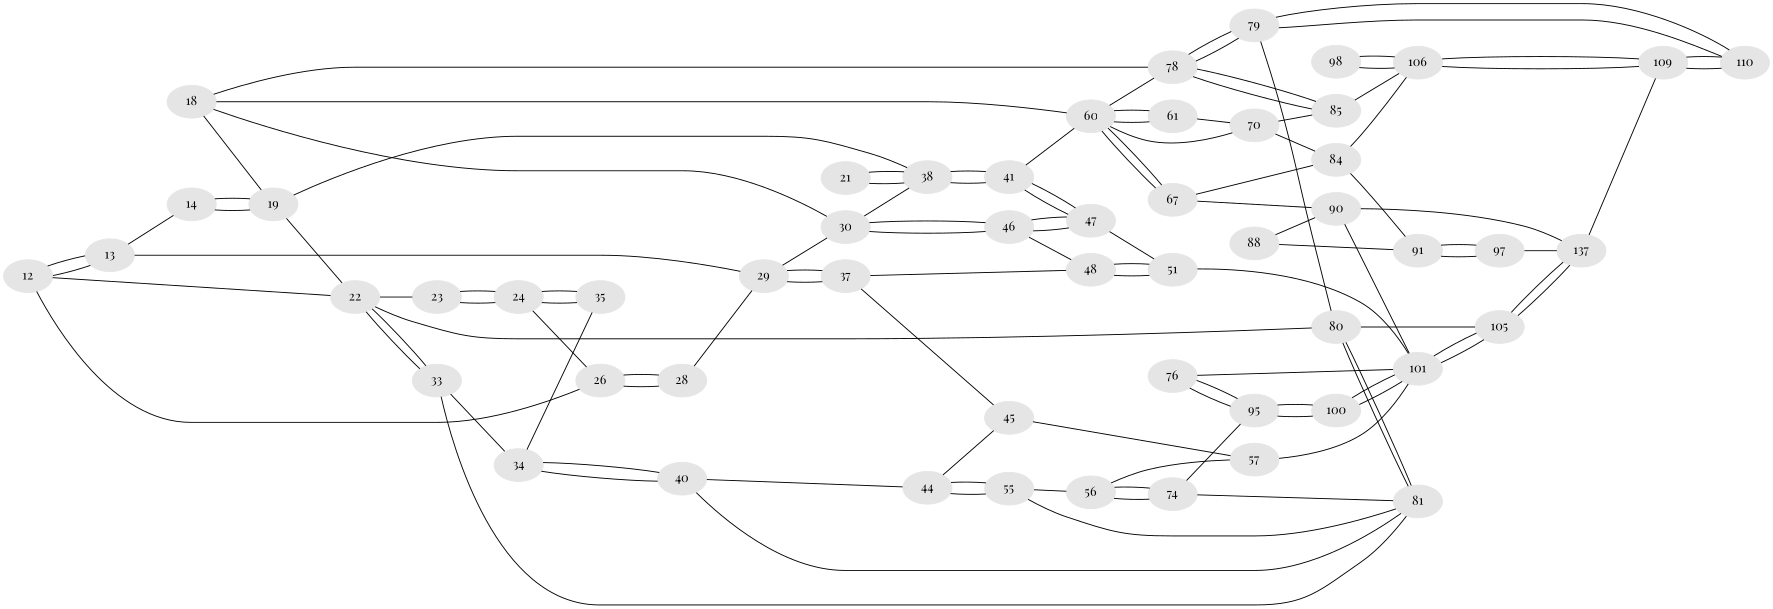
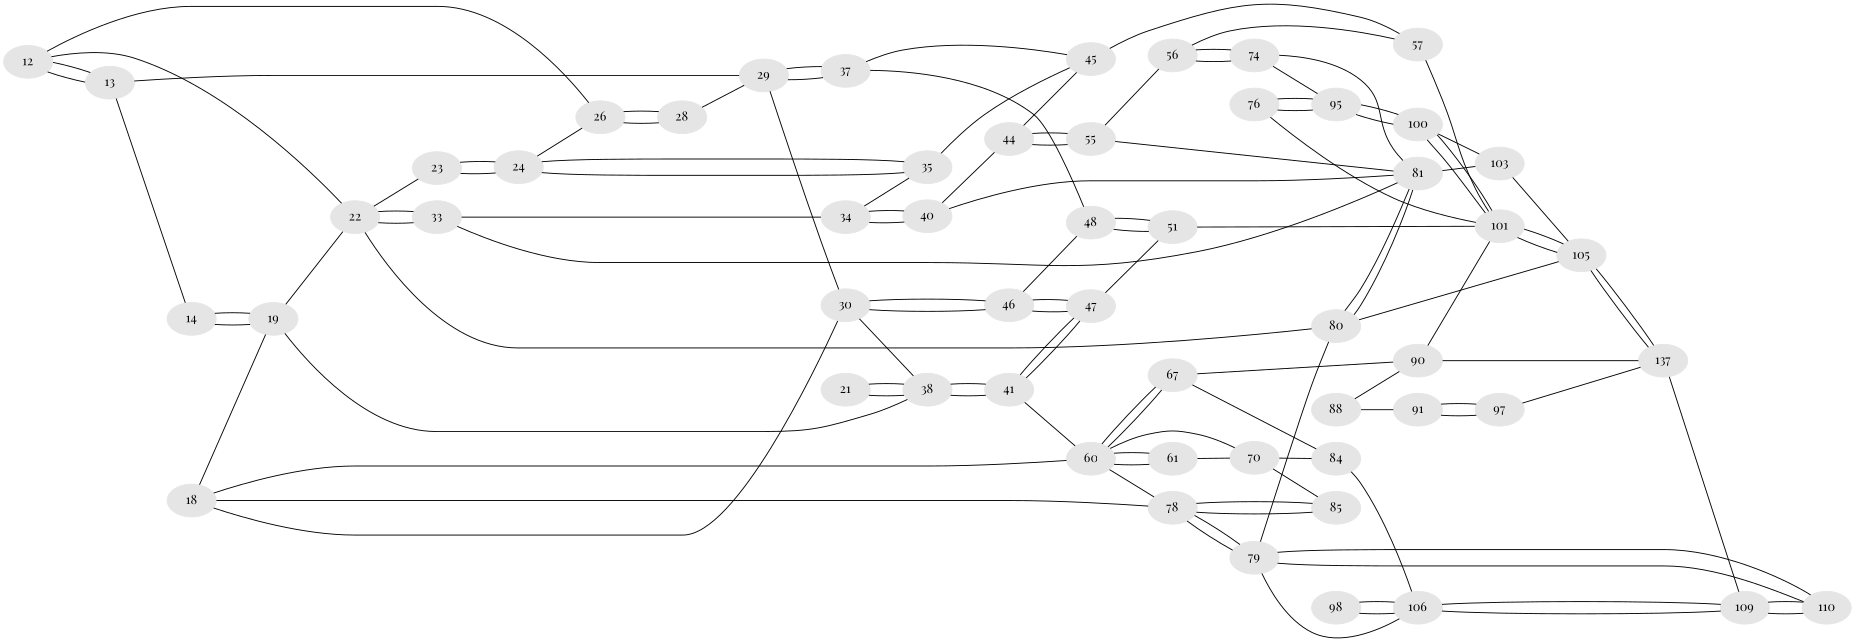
(1377, 87) -> (1318, 635)
none -> (1001, 104)
none -> (1500, 164)
(1377, 203) -> none
